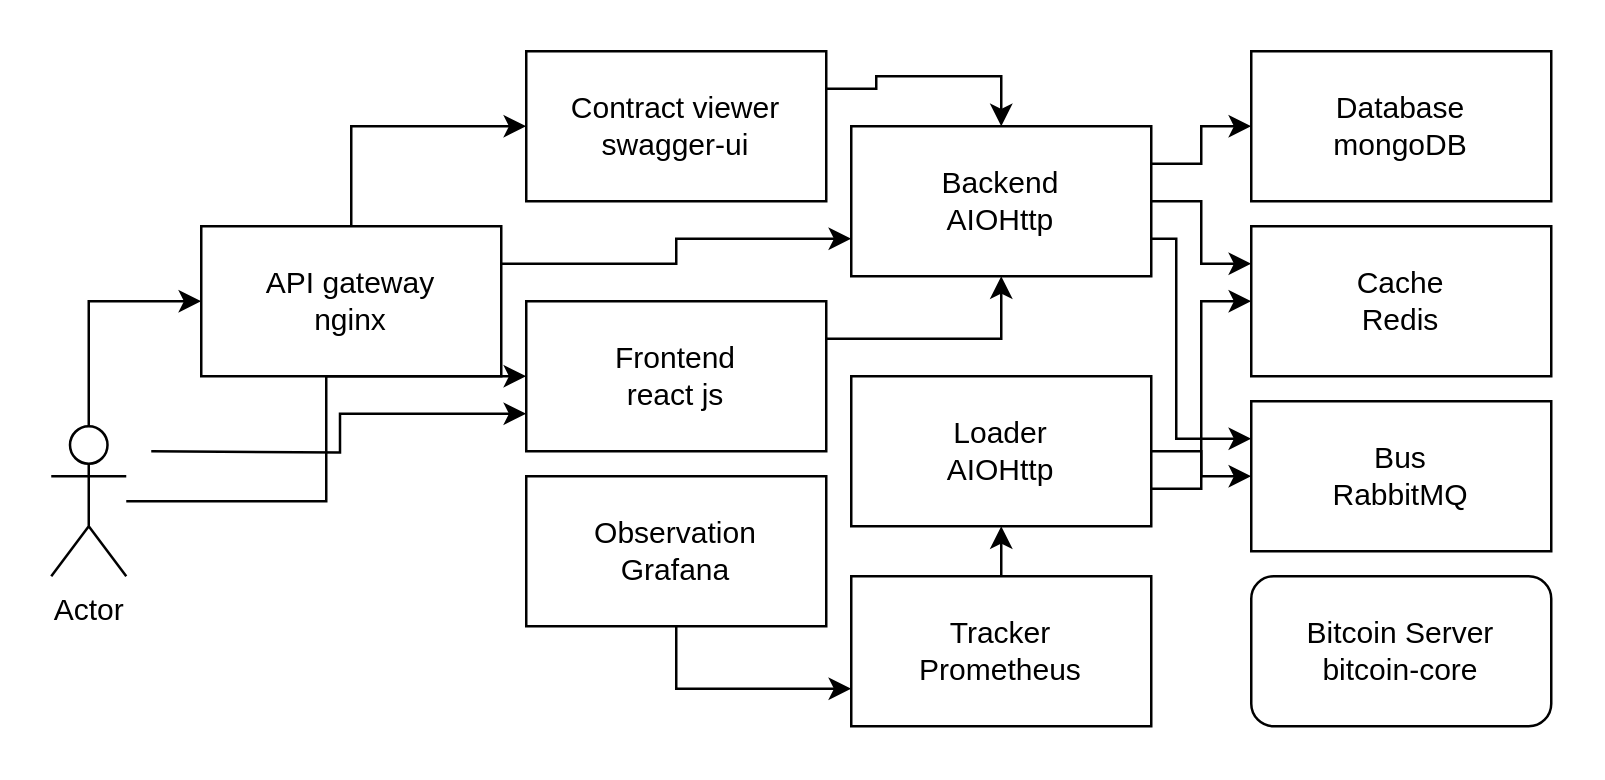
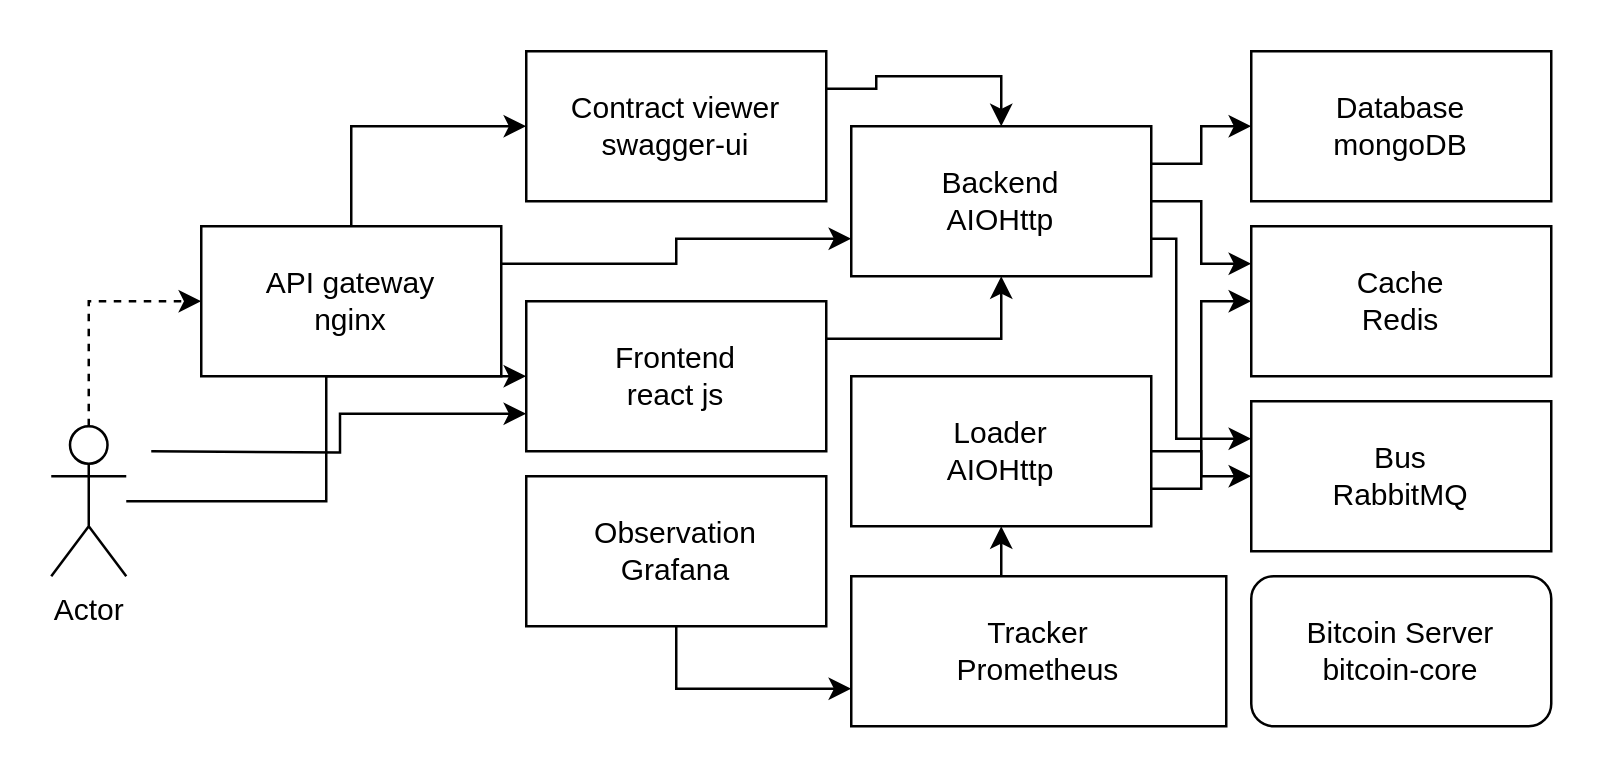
(89, 313) -> (89, 313)
(1001, 651) -> (1039, 651)
